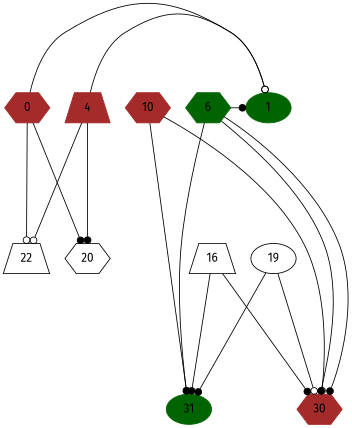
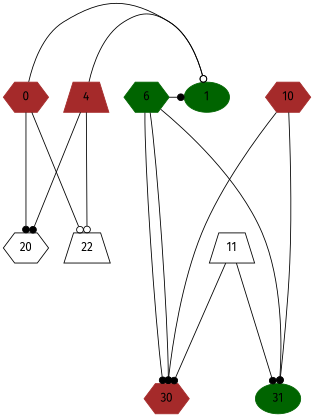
(212, 259) -> (232, 248)
(274, 259) -> none
